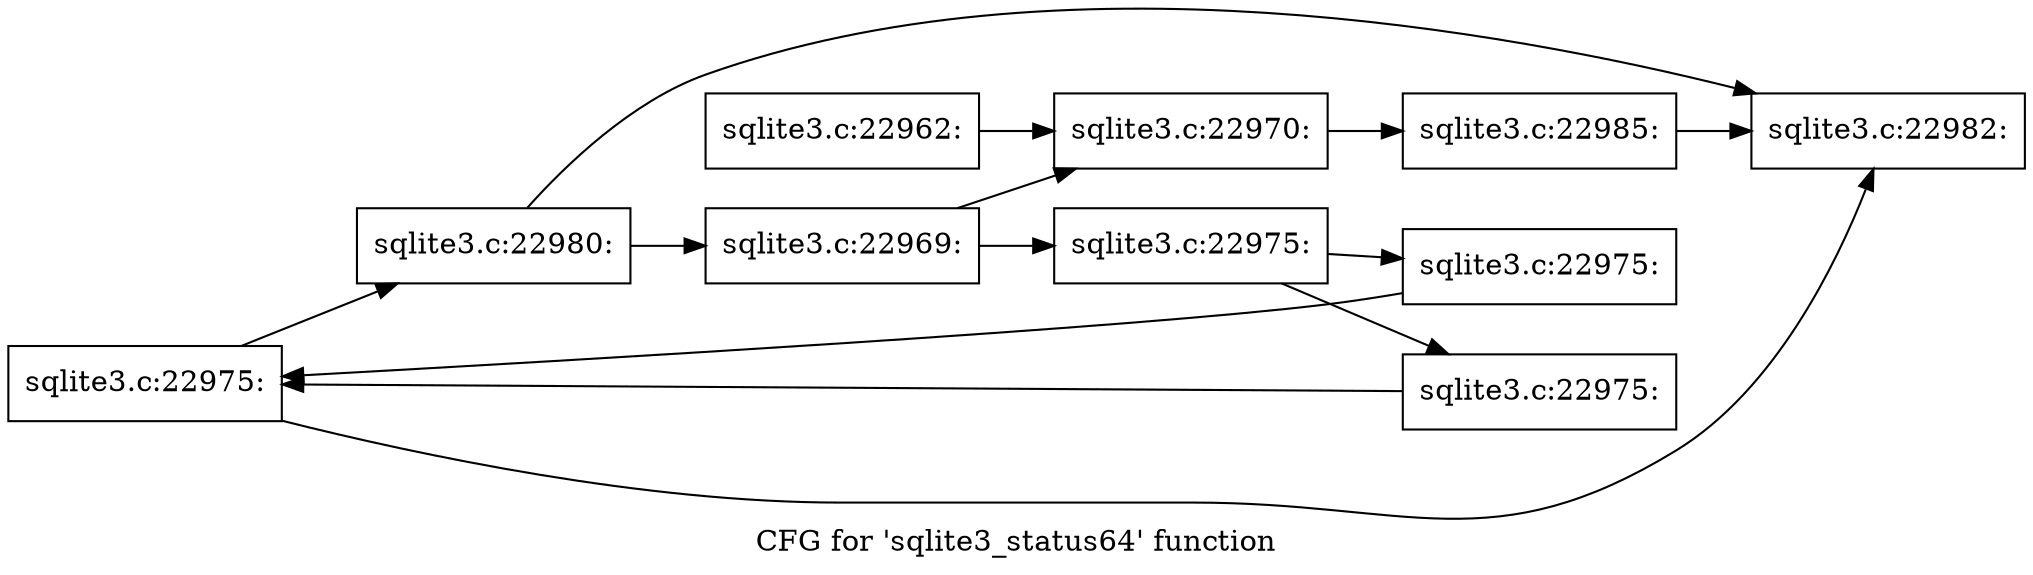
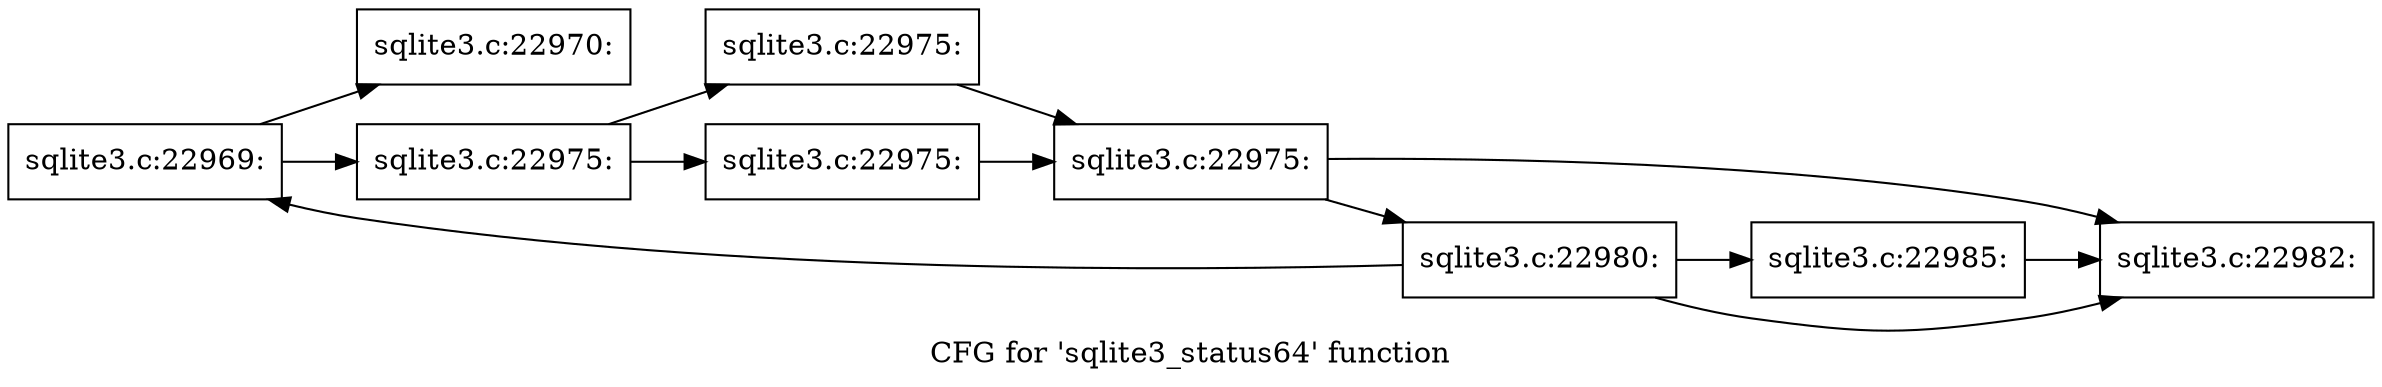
(842, 131) -> none
(1355, 131) -> (1703, 260)
